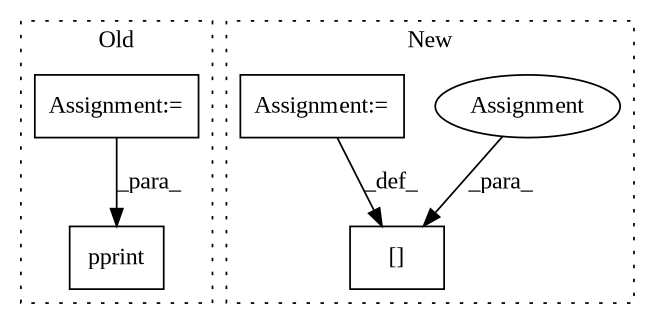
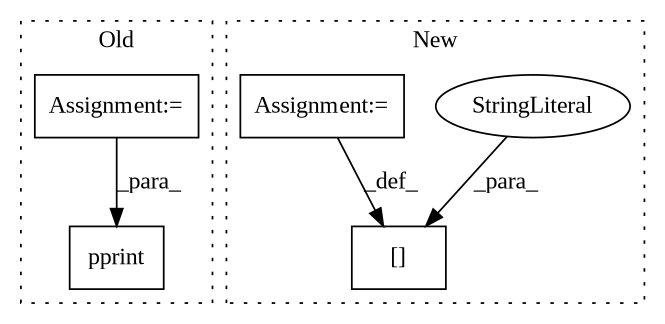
(528, 106) -> (533, 106)
